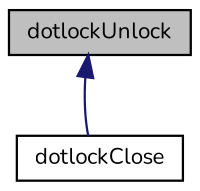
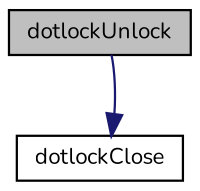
(85, 107) -> (115, 84)
